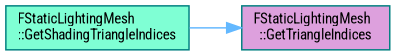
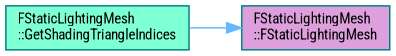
(316, 28) -> (316, 28)
